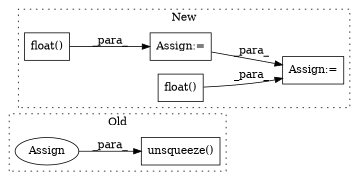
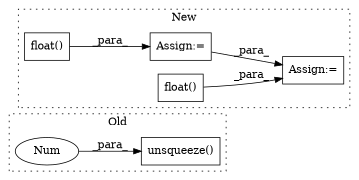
(47, 151) -> (47, 151)
